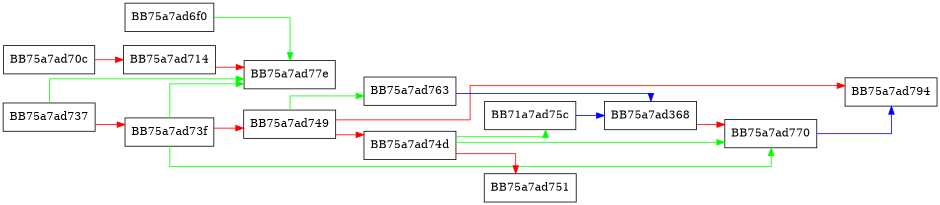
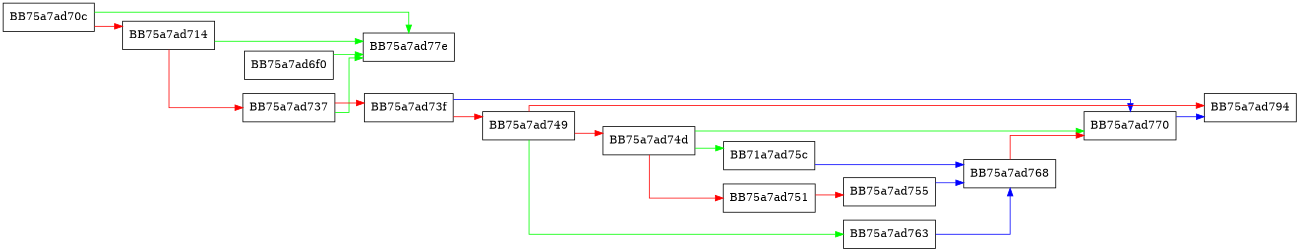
(226, 67) -> (285, 41)
(186, 84) -> (258, 12)
none -> (173, 108)
(651, 116) -> (1010, 174)
(466, 167) -> (794, 100)
none -> (889, 192)
